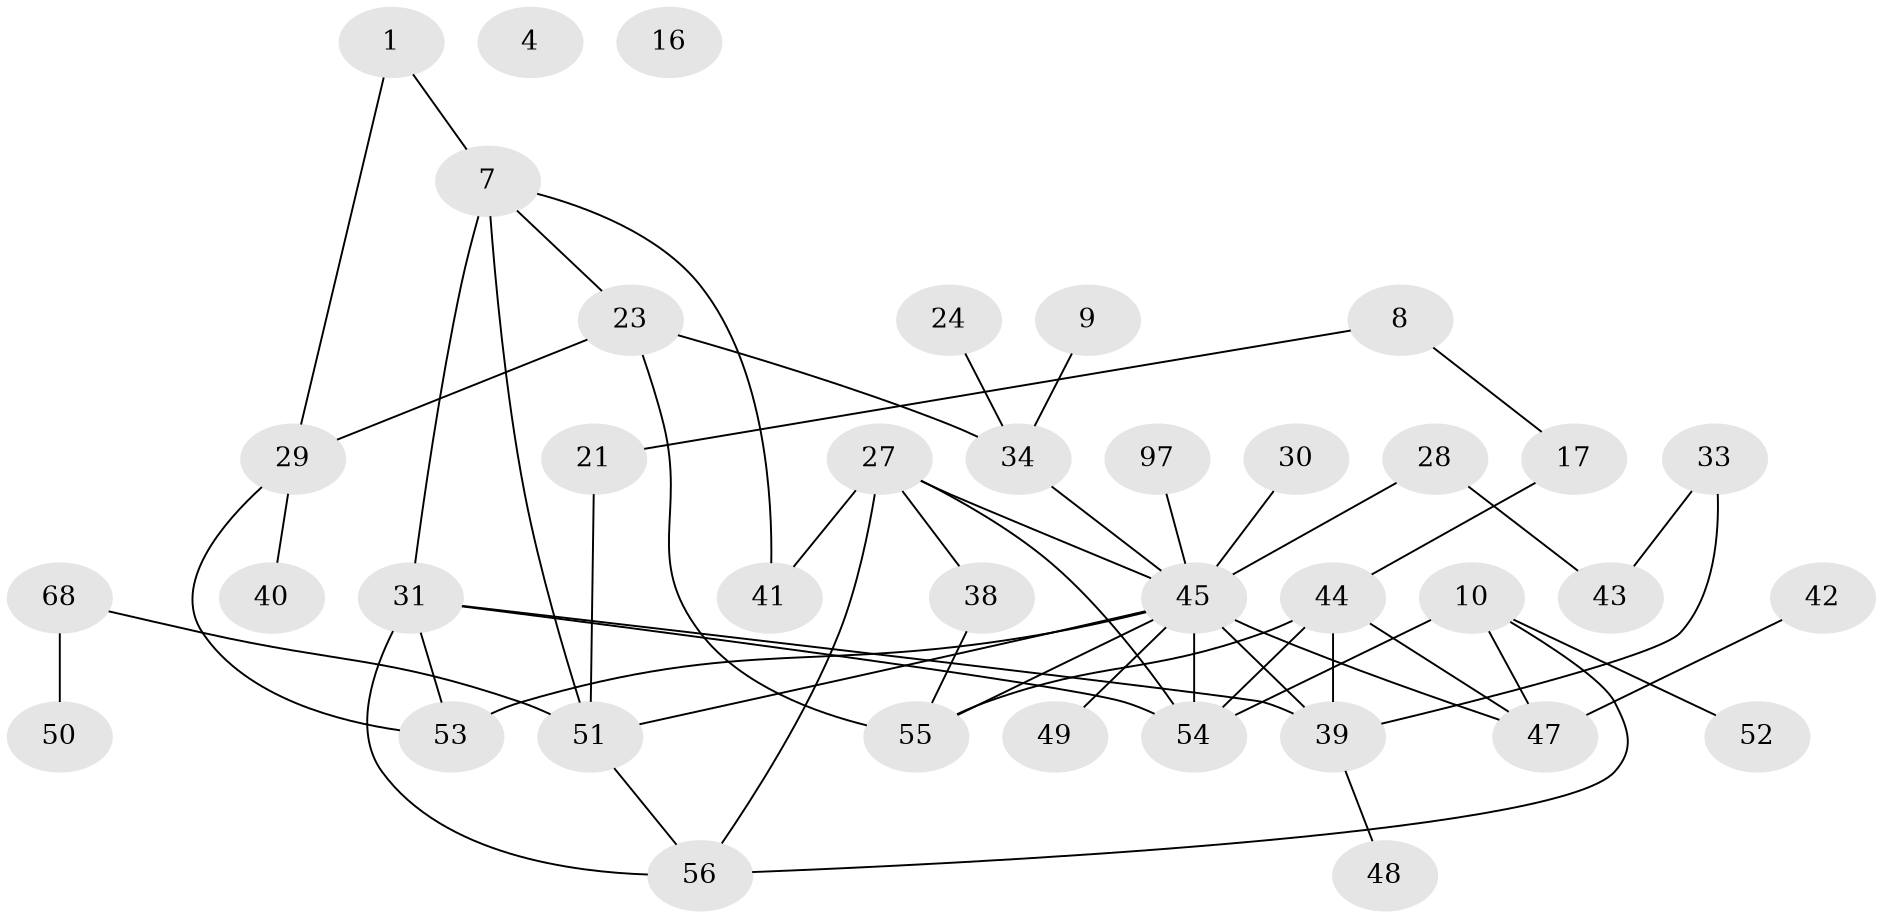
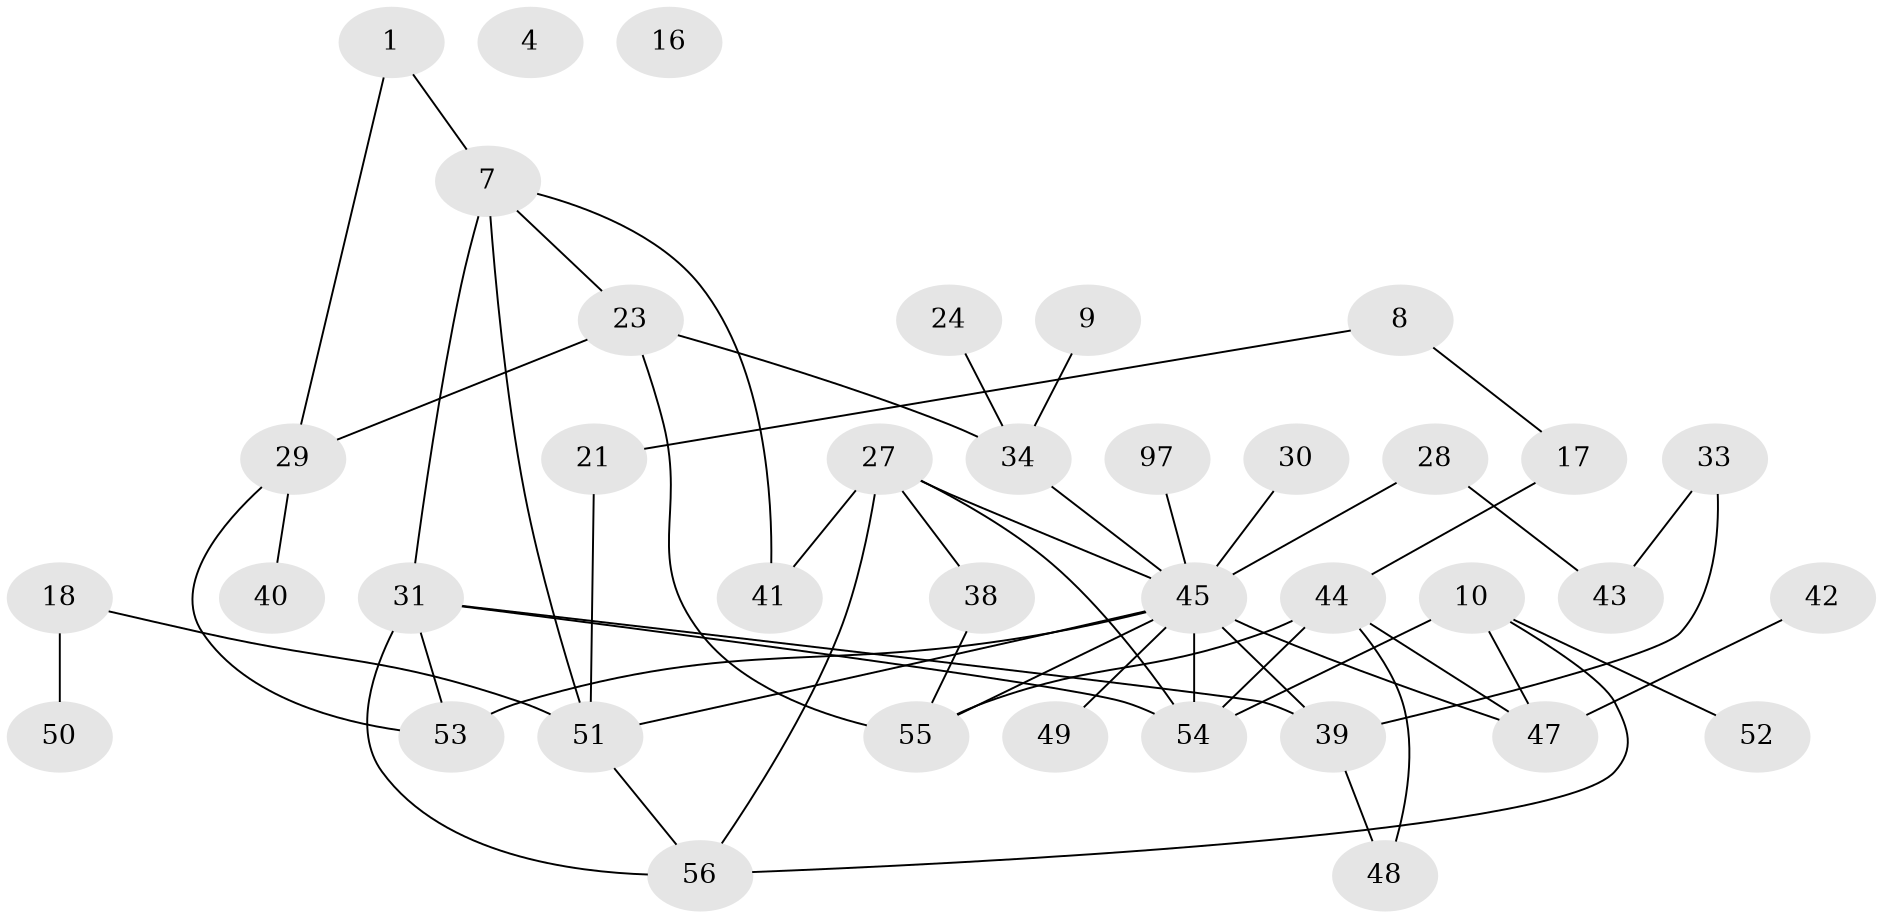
(60, 598) -> (60, 598)
(1333, 681) -> (1408, 729)
